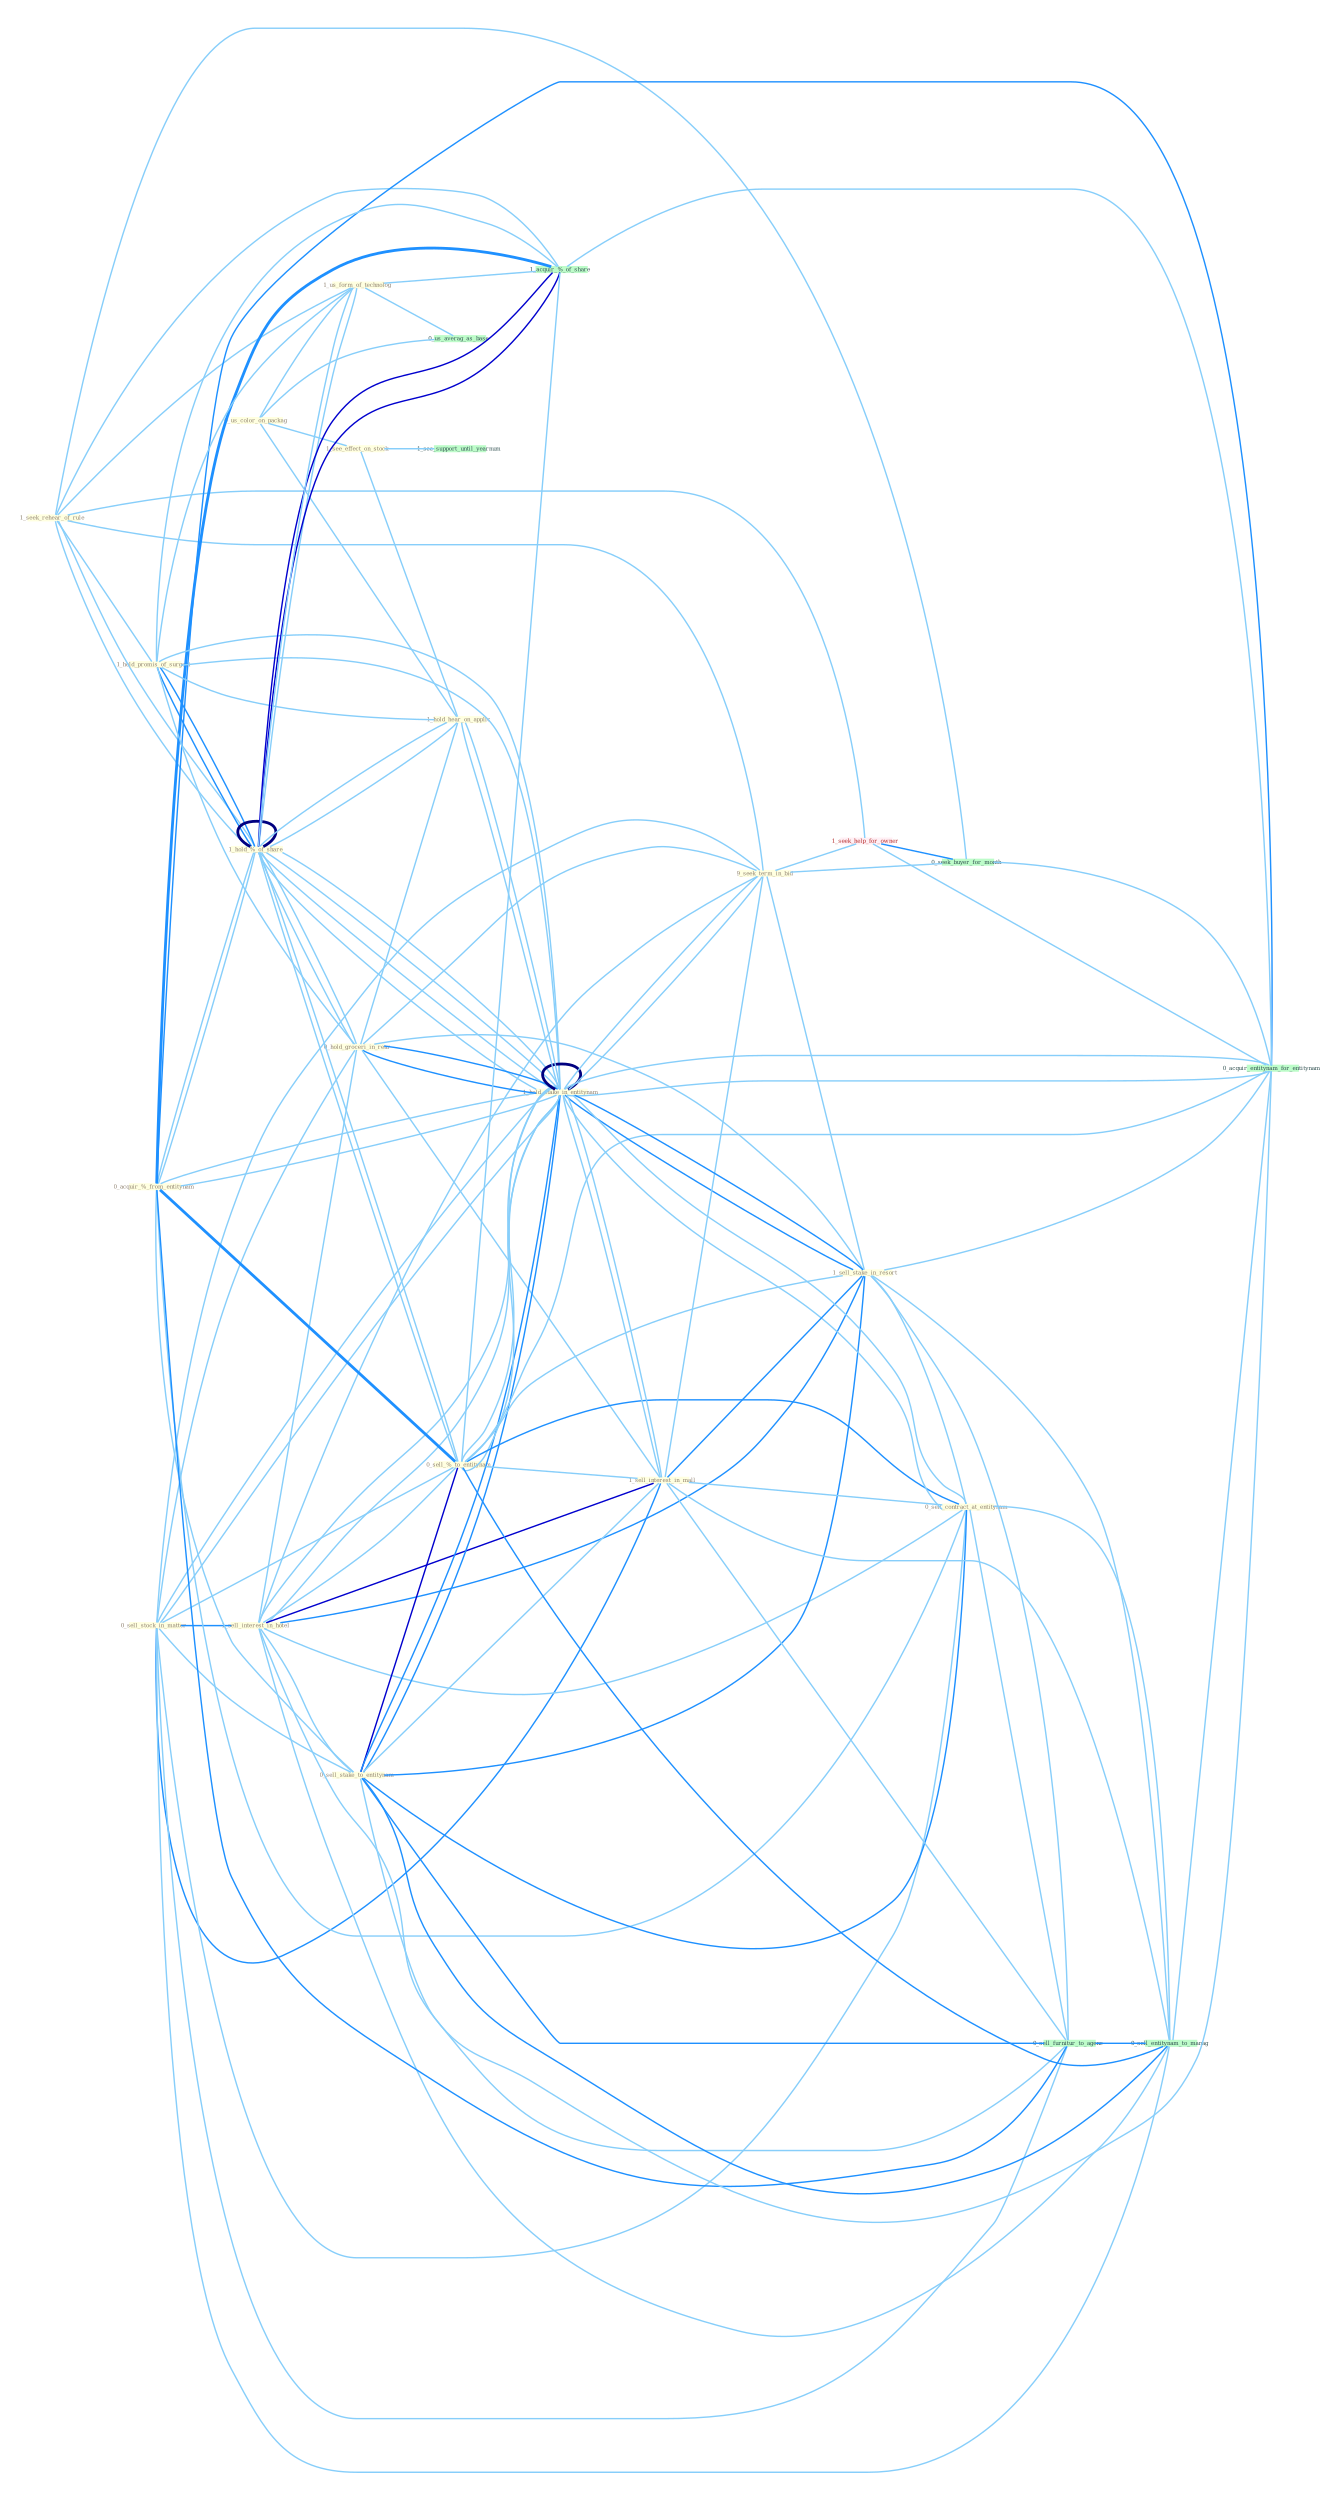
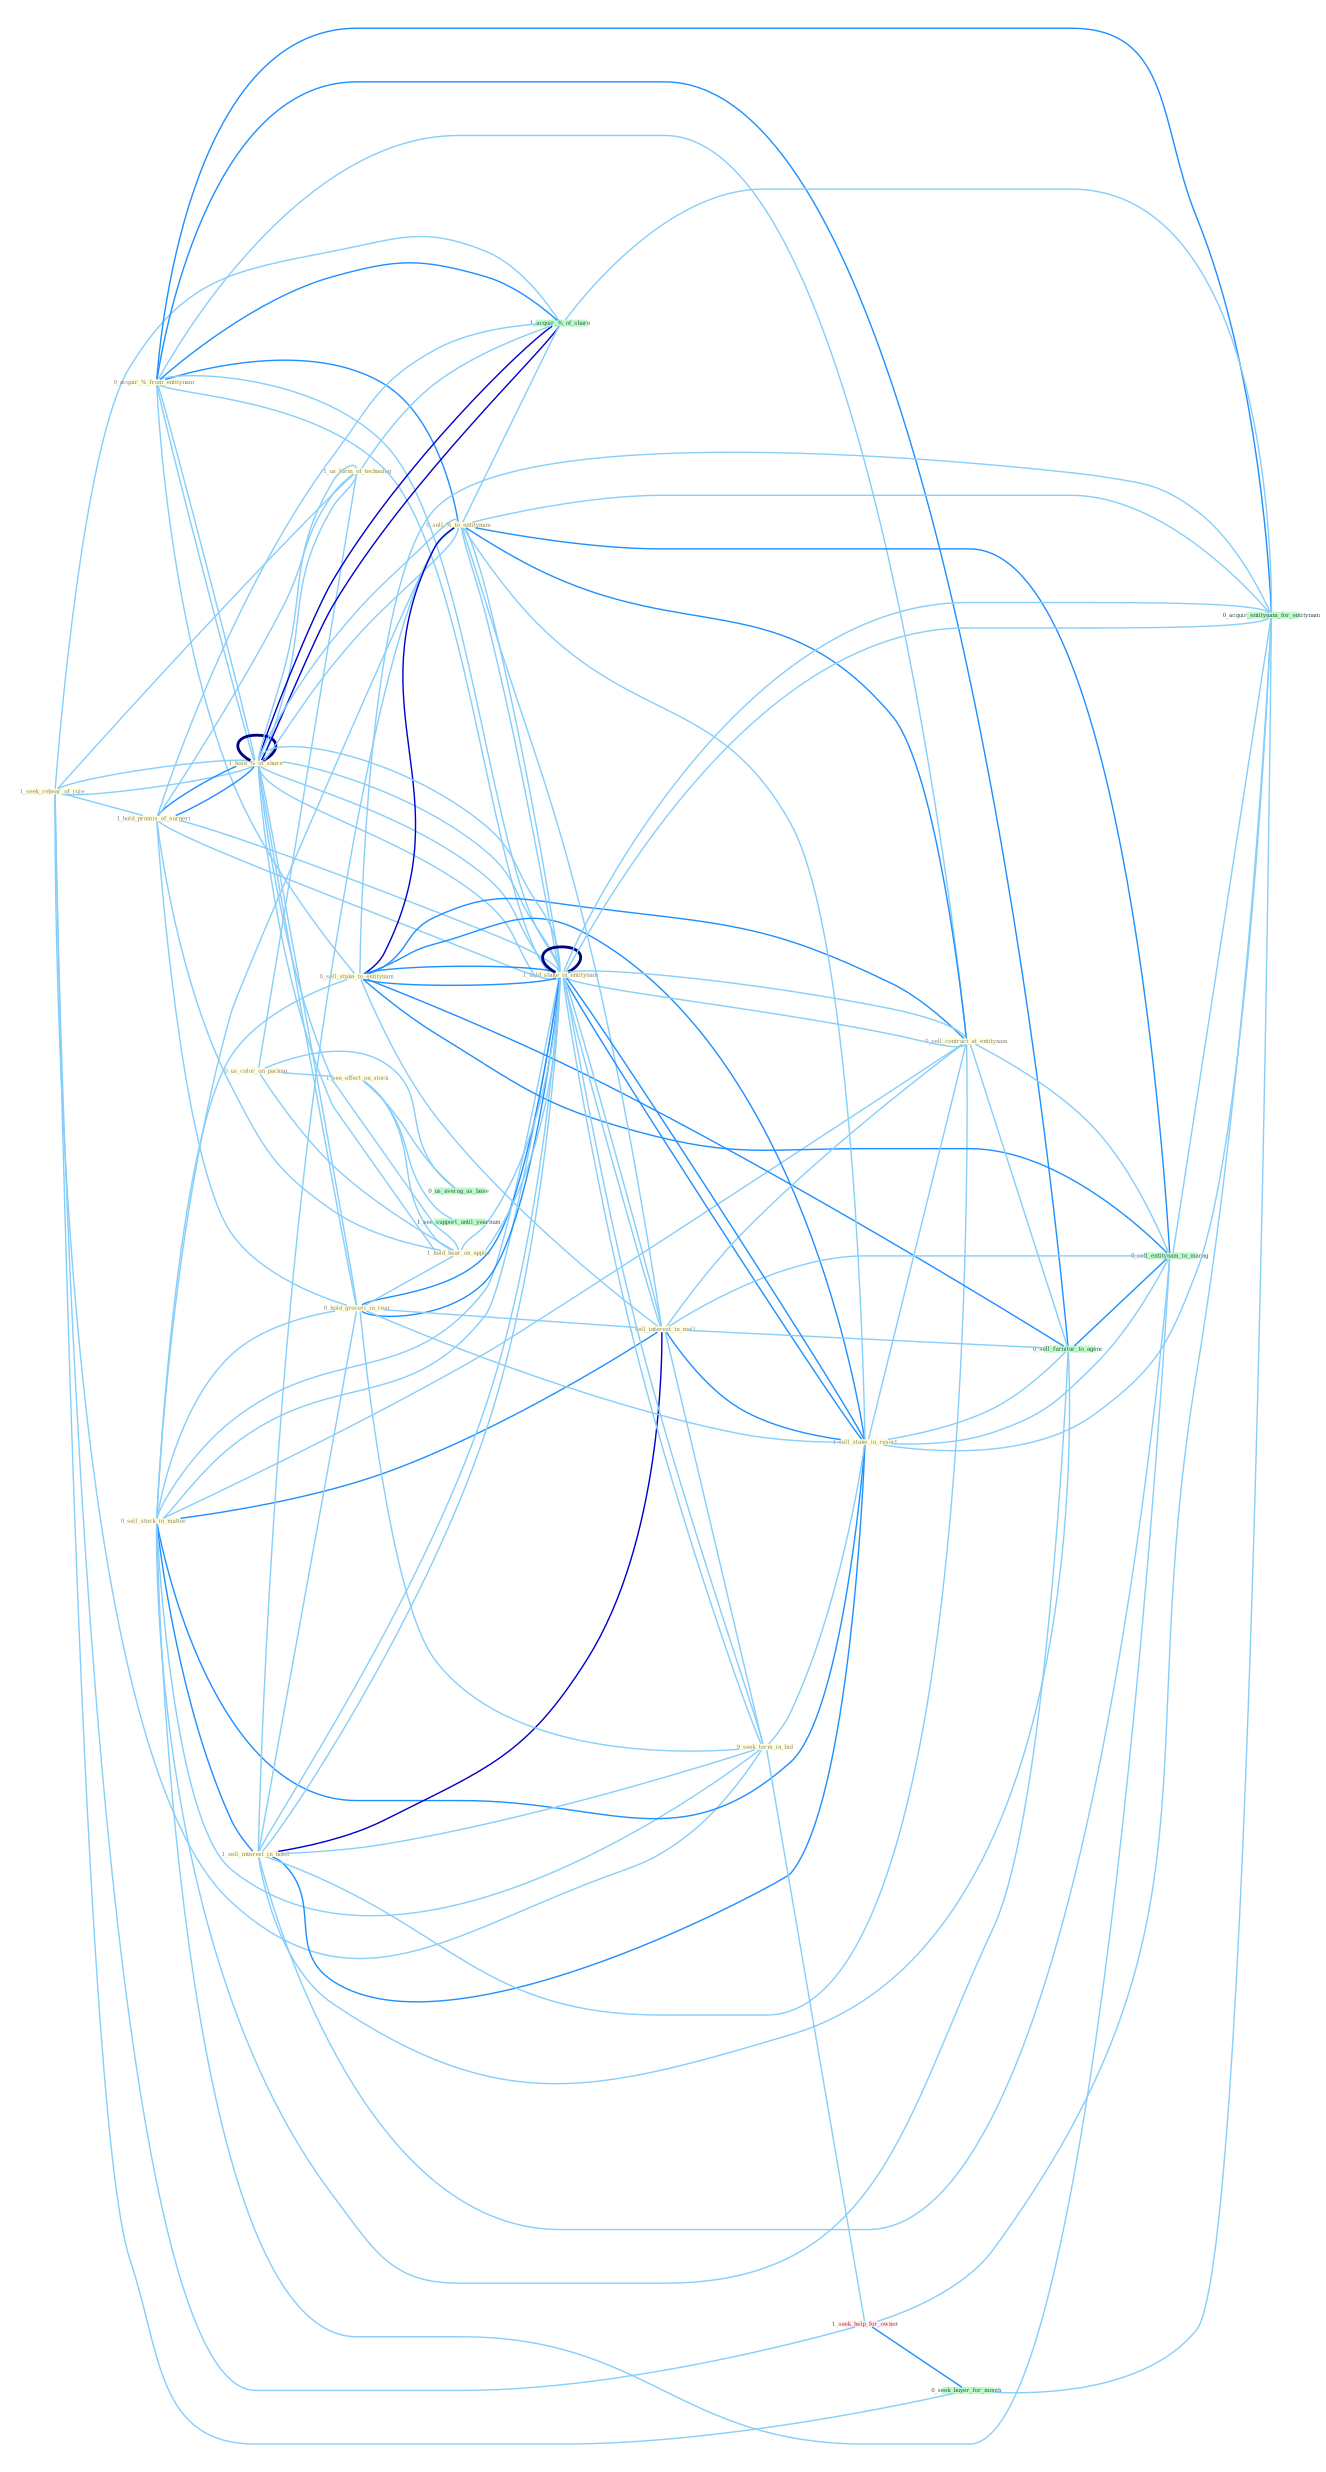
(409, 312) -> (409, 1135)
(220, 449) -> (351, 272)
(866, 868) -> none
(300, 1319) -> (355, 371)
(304, 1703) -> none
none -> (591, 1813)
